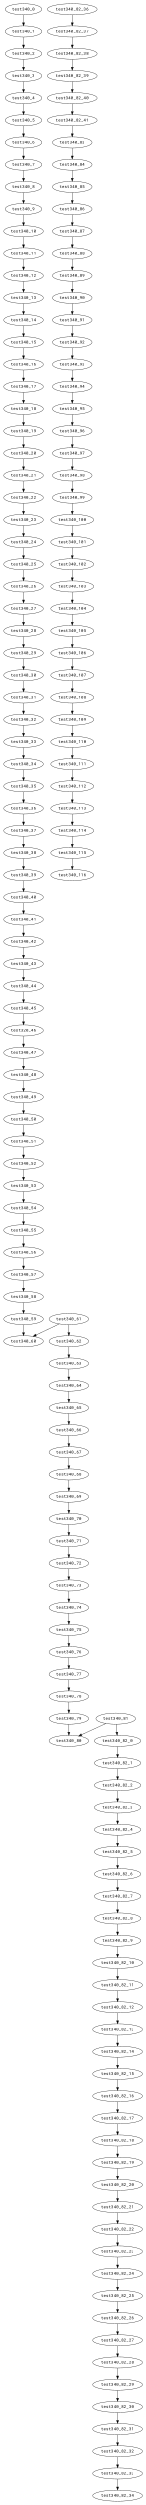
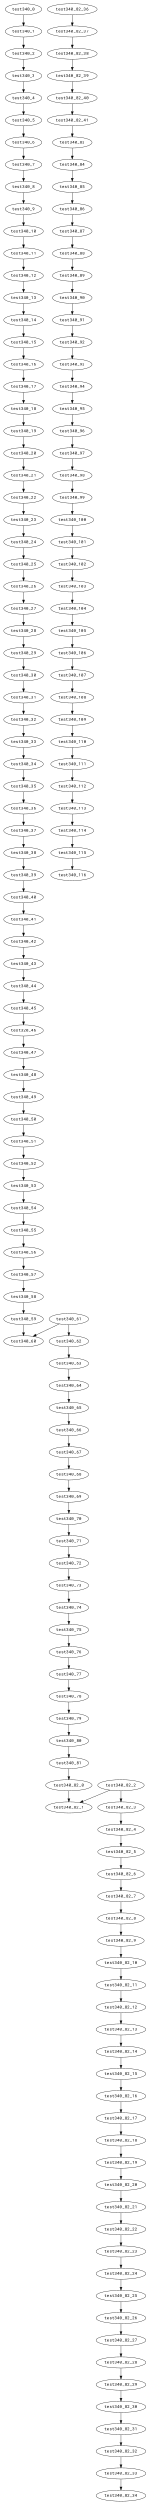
(94, 1729) -> (69, 1750)
(118, 1773) -> (96, 1796)
